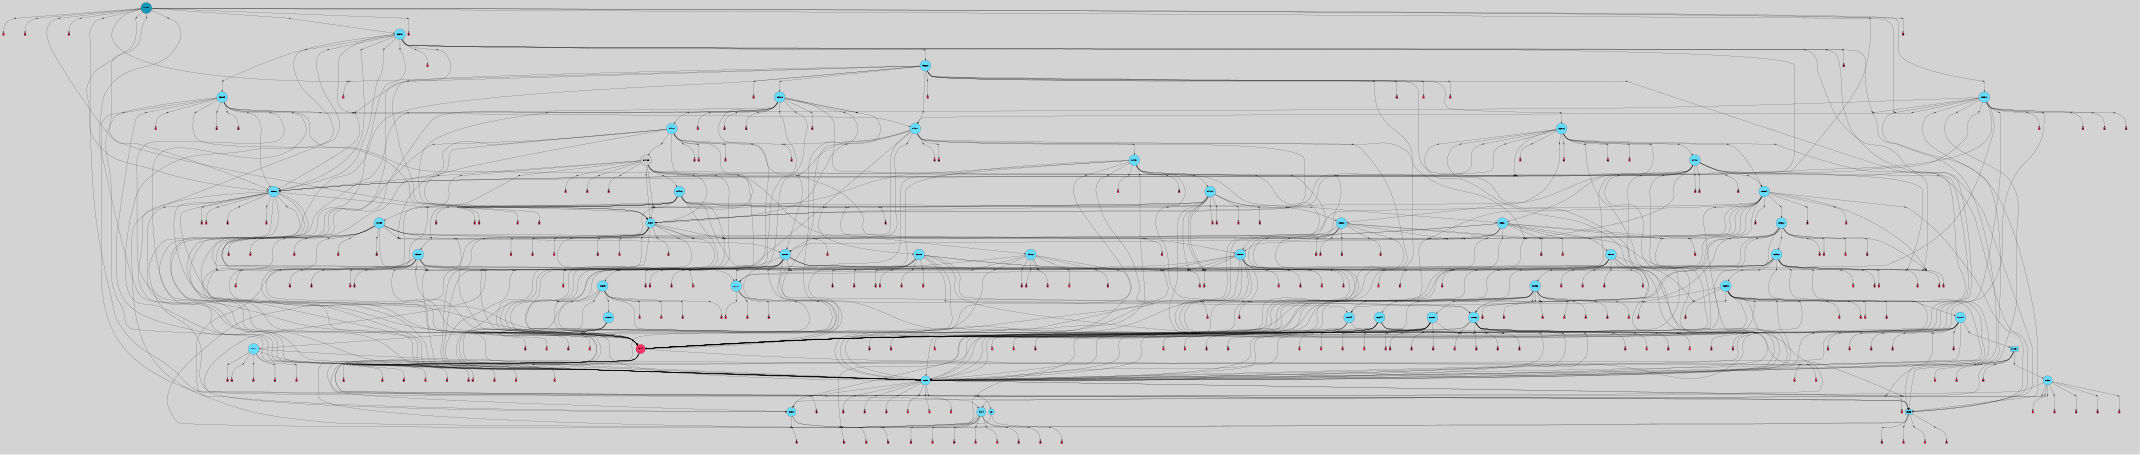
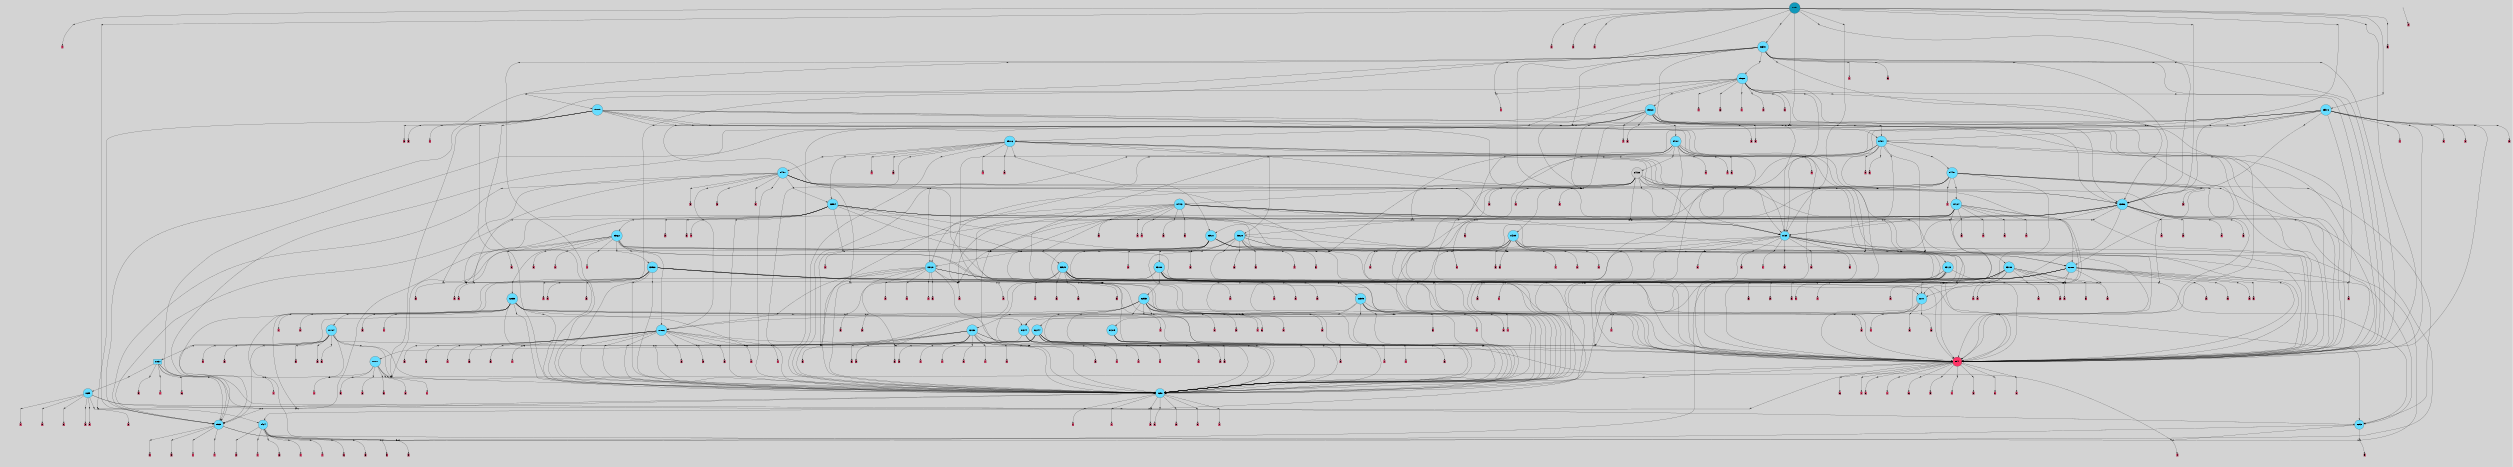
(991, 412) -> none
(1909, 412) -> (219, 425)
